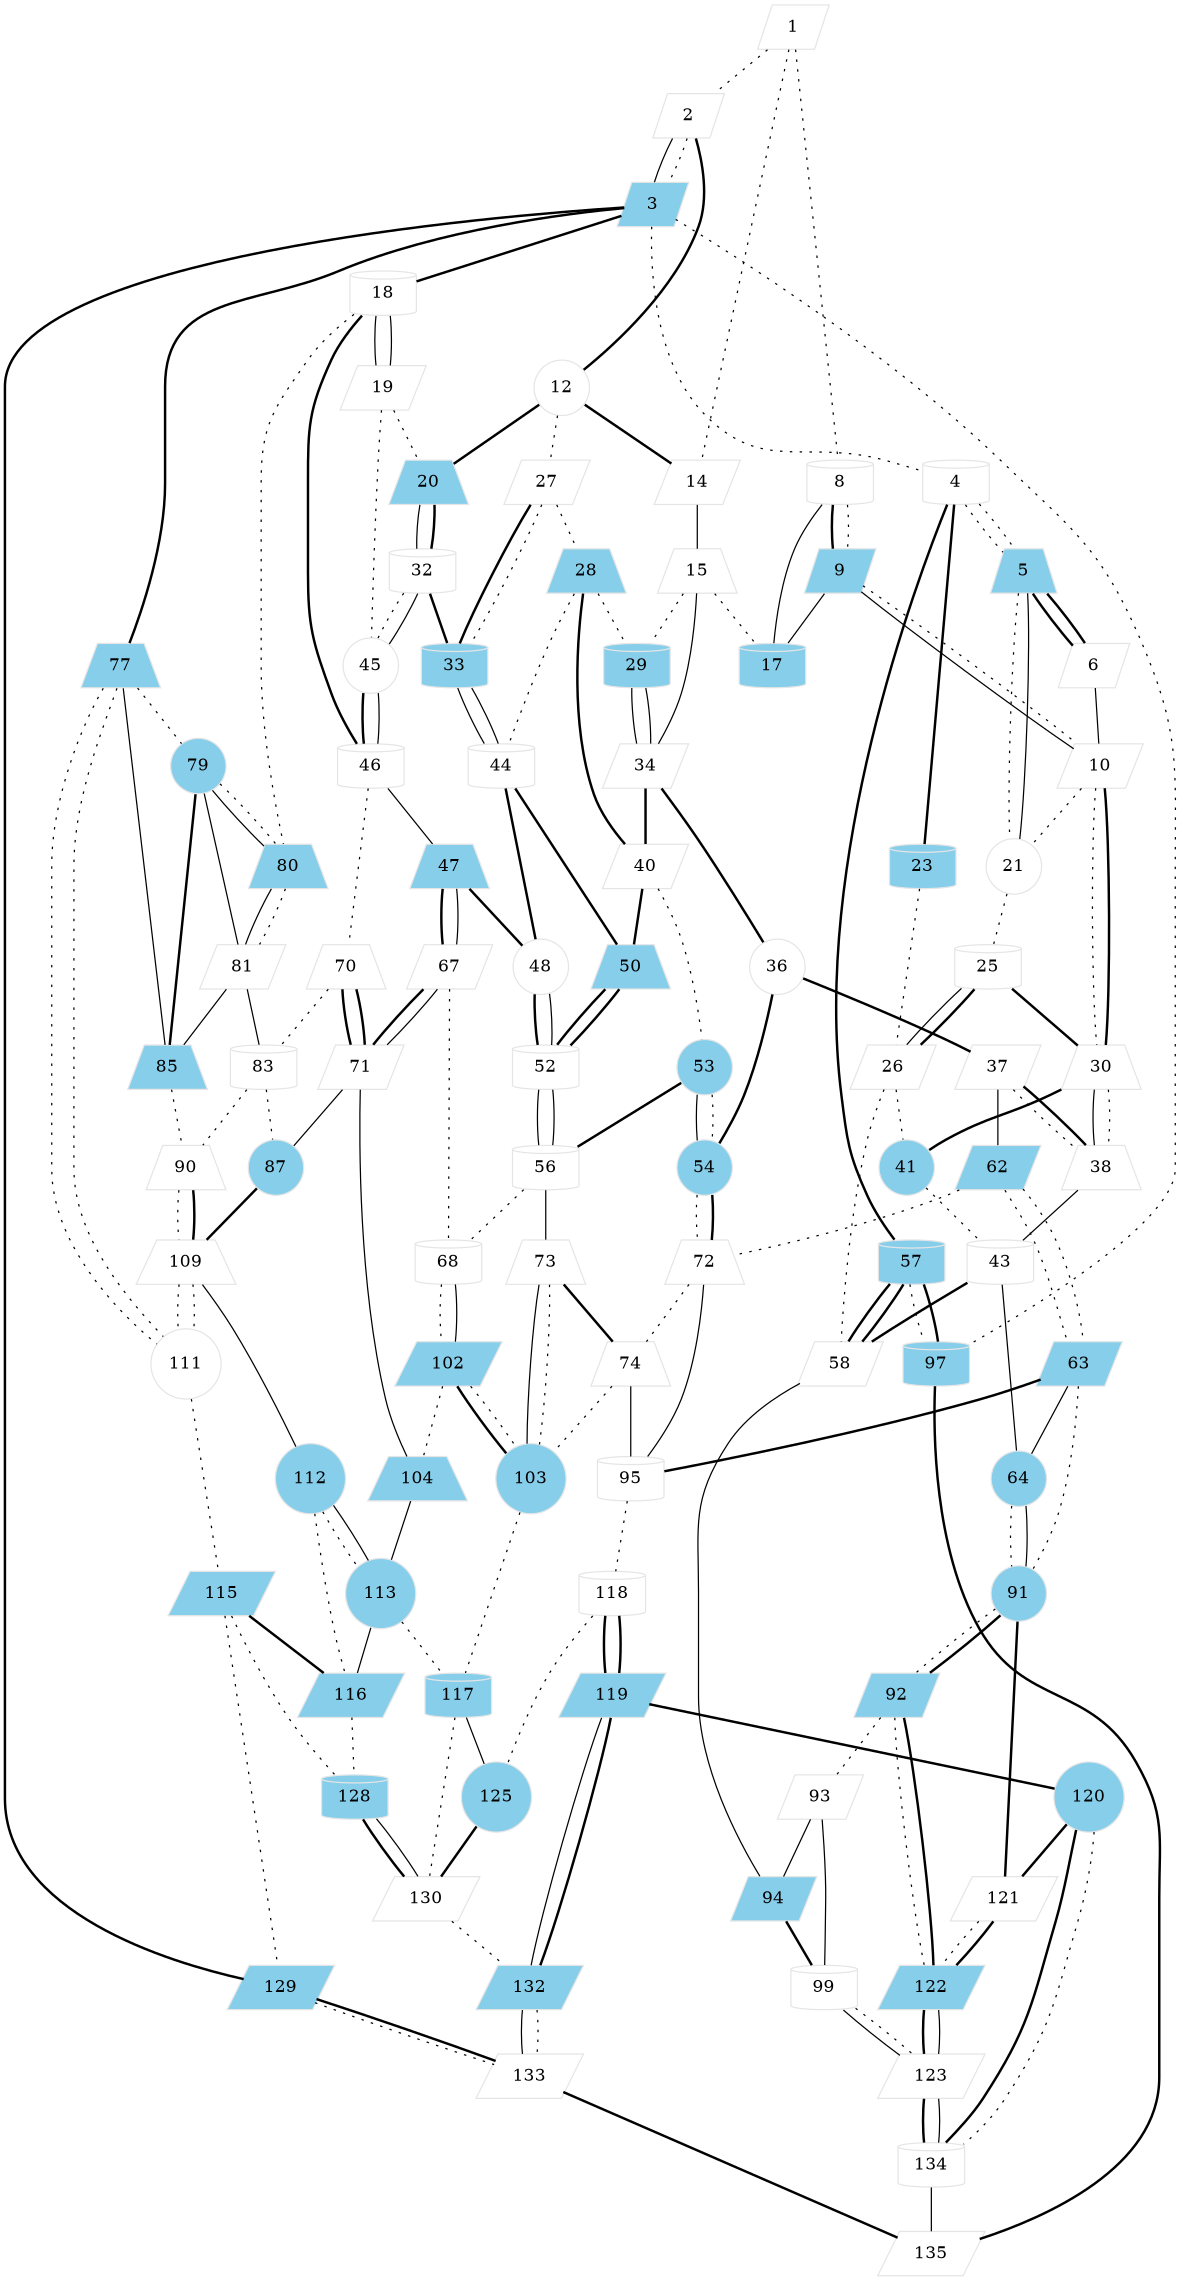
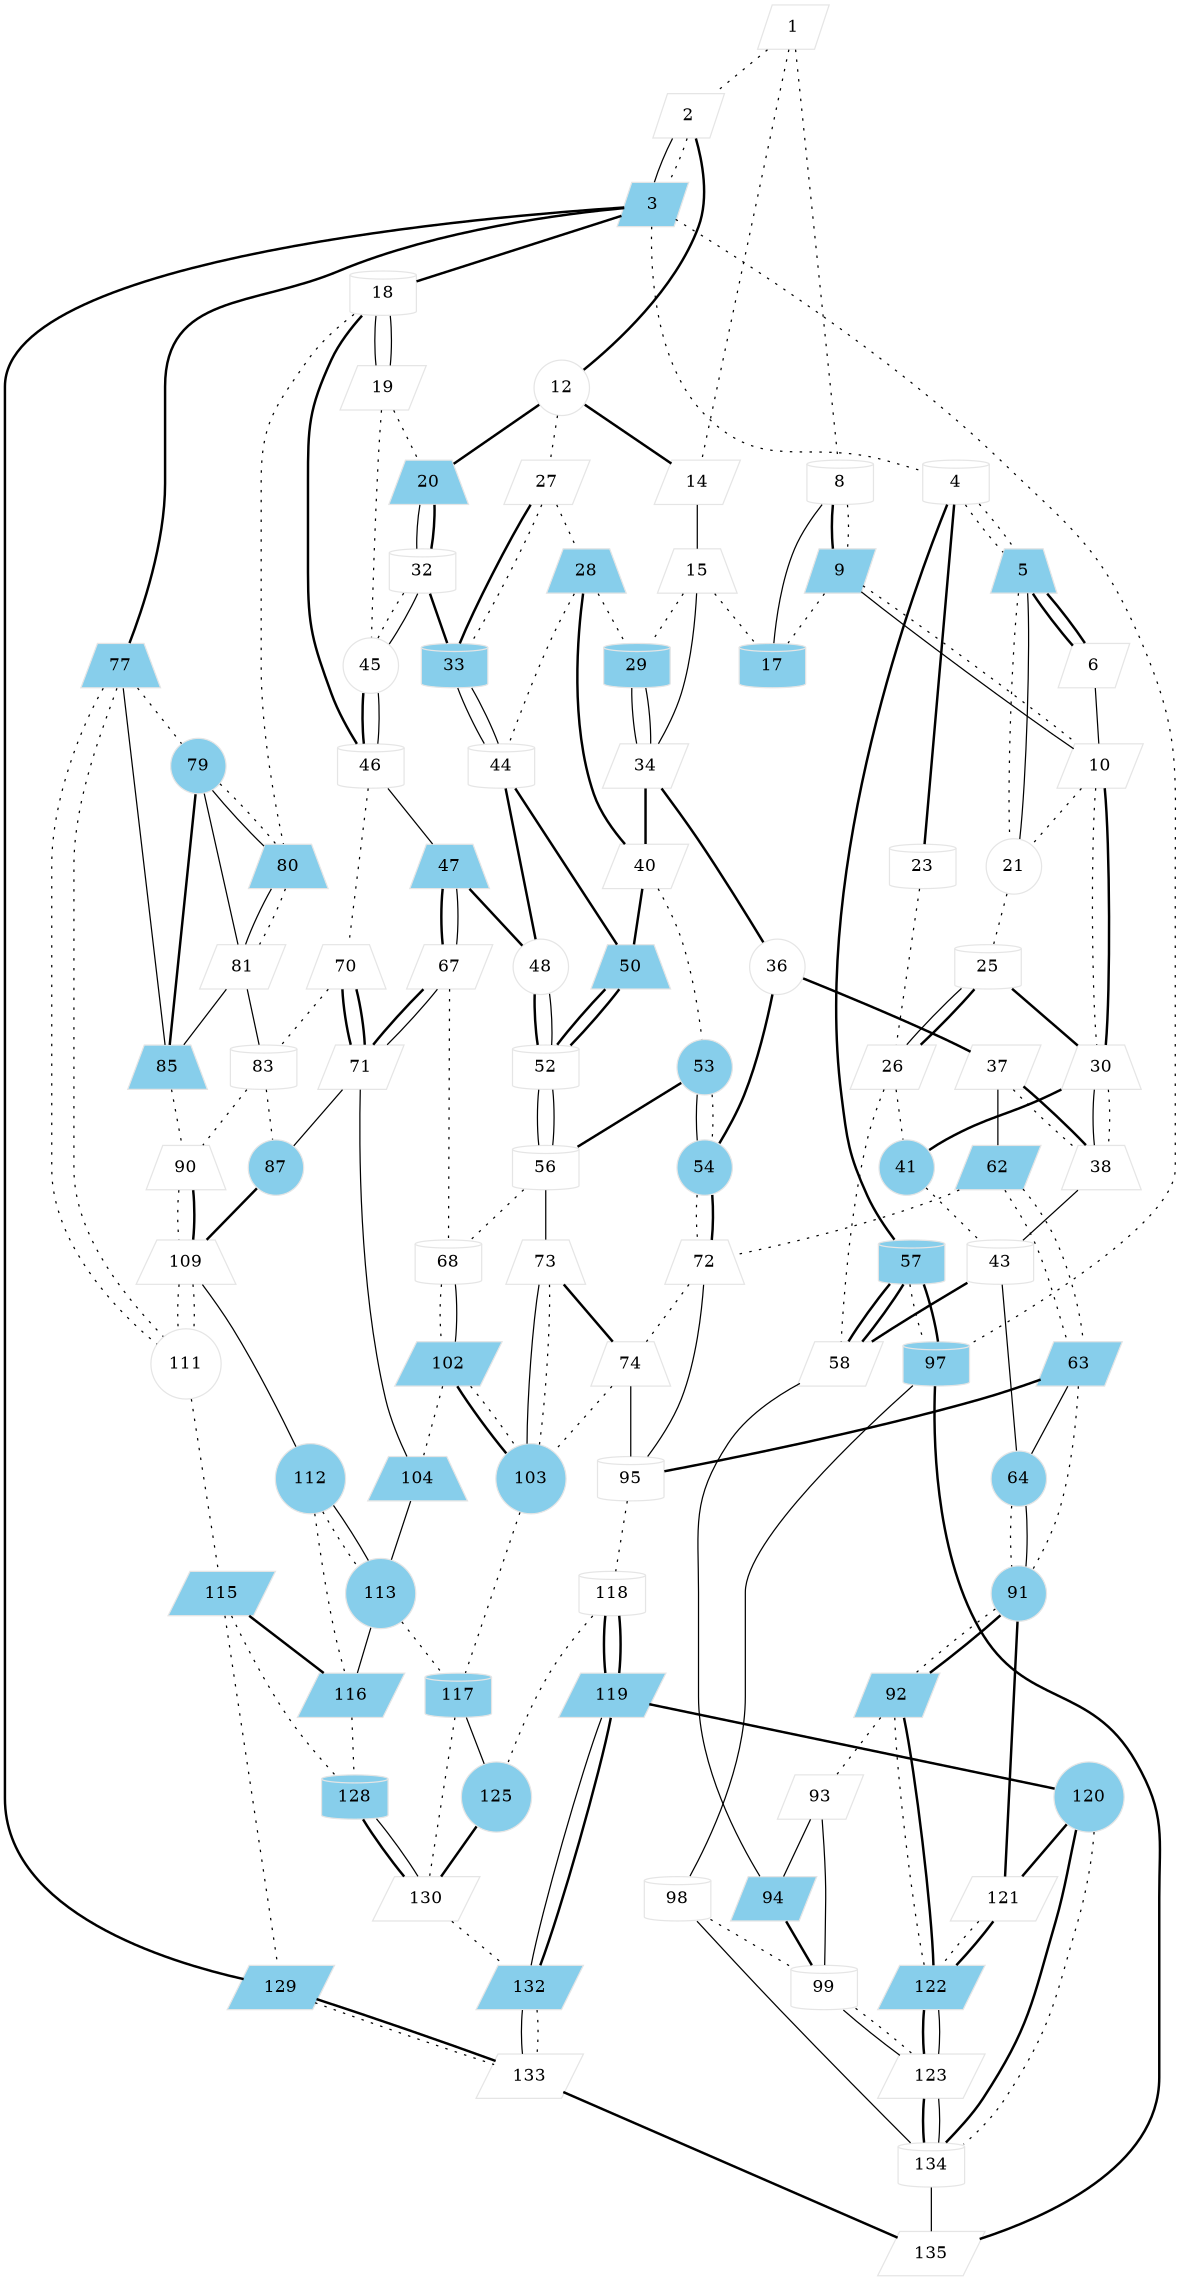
(806, 618) -> (806, 618)
(923, 866) -> (923, 866)
none -> (678, 1899)
